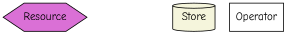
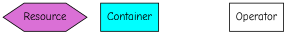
none -> (130, 17)
(194, 17) -> none
